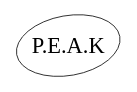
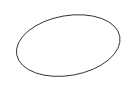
(68, 46) -> none
